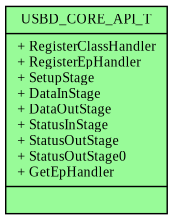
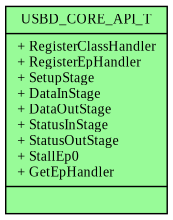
(72, 156) -> (49, 156)
